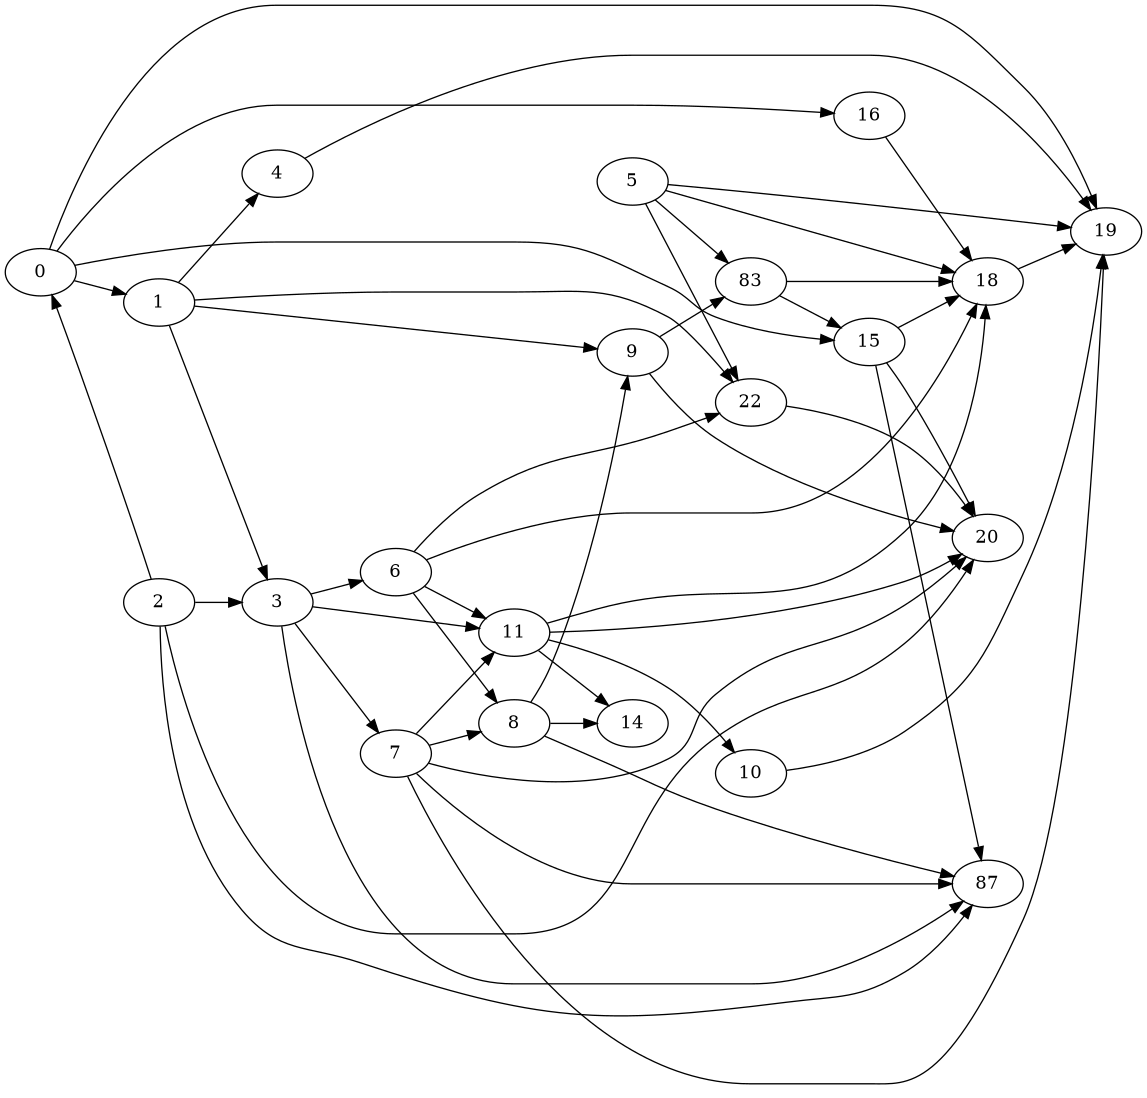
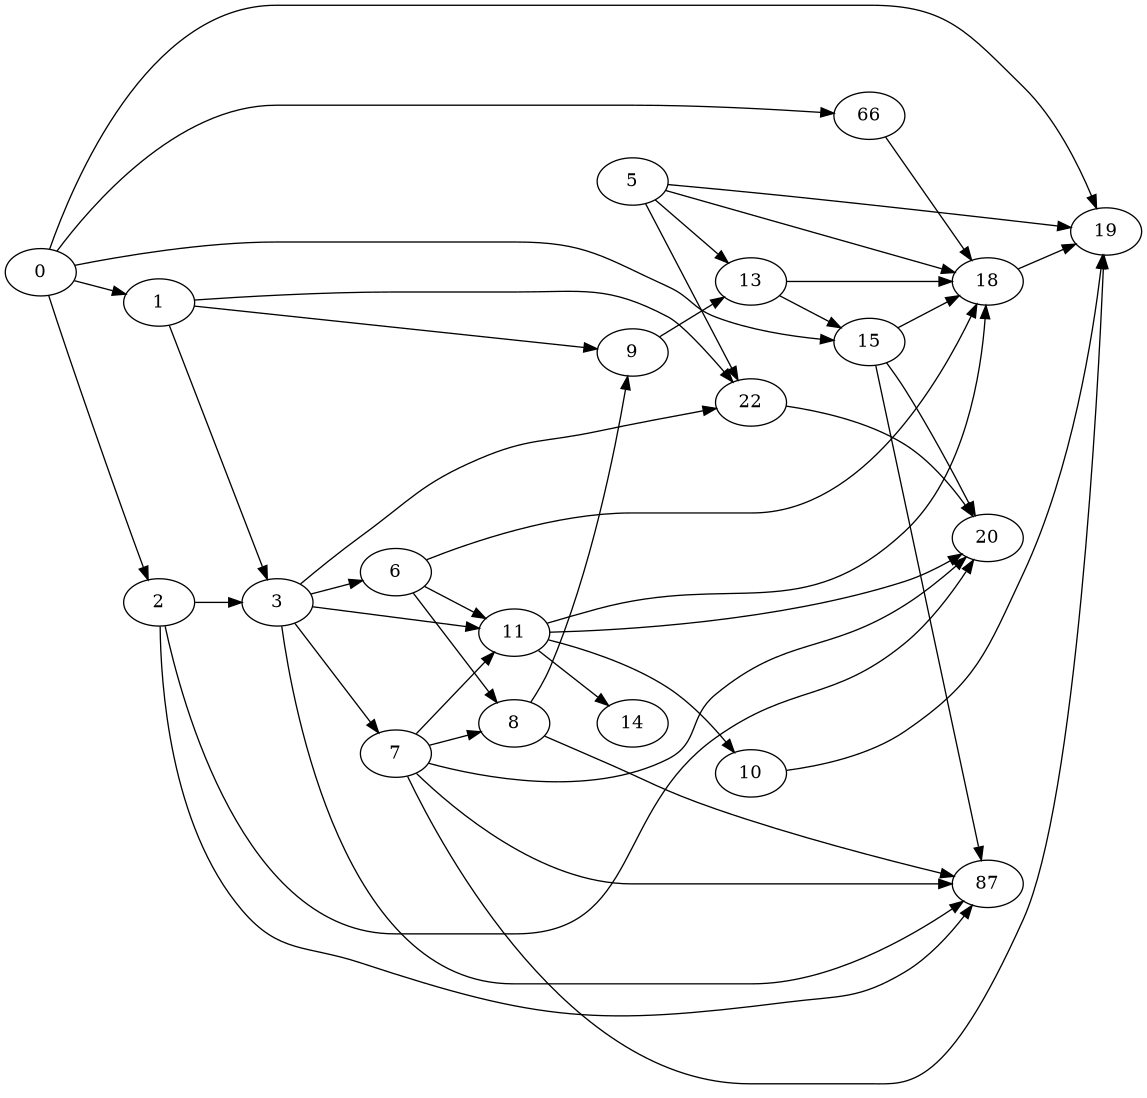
(869, 116) -> (869, 116)
(278, 174) -> none
(751, 281) -> (751, 281)
(105, 443) -> (95, 432)
(549, 462) -> (484, 457)
(782, 474) -> none
(567, 723) -> none
